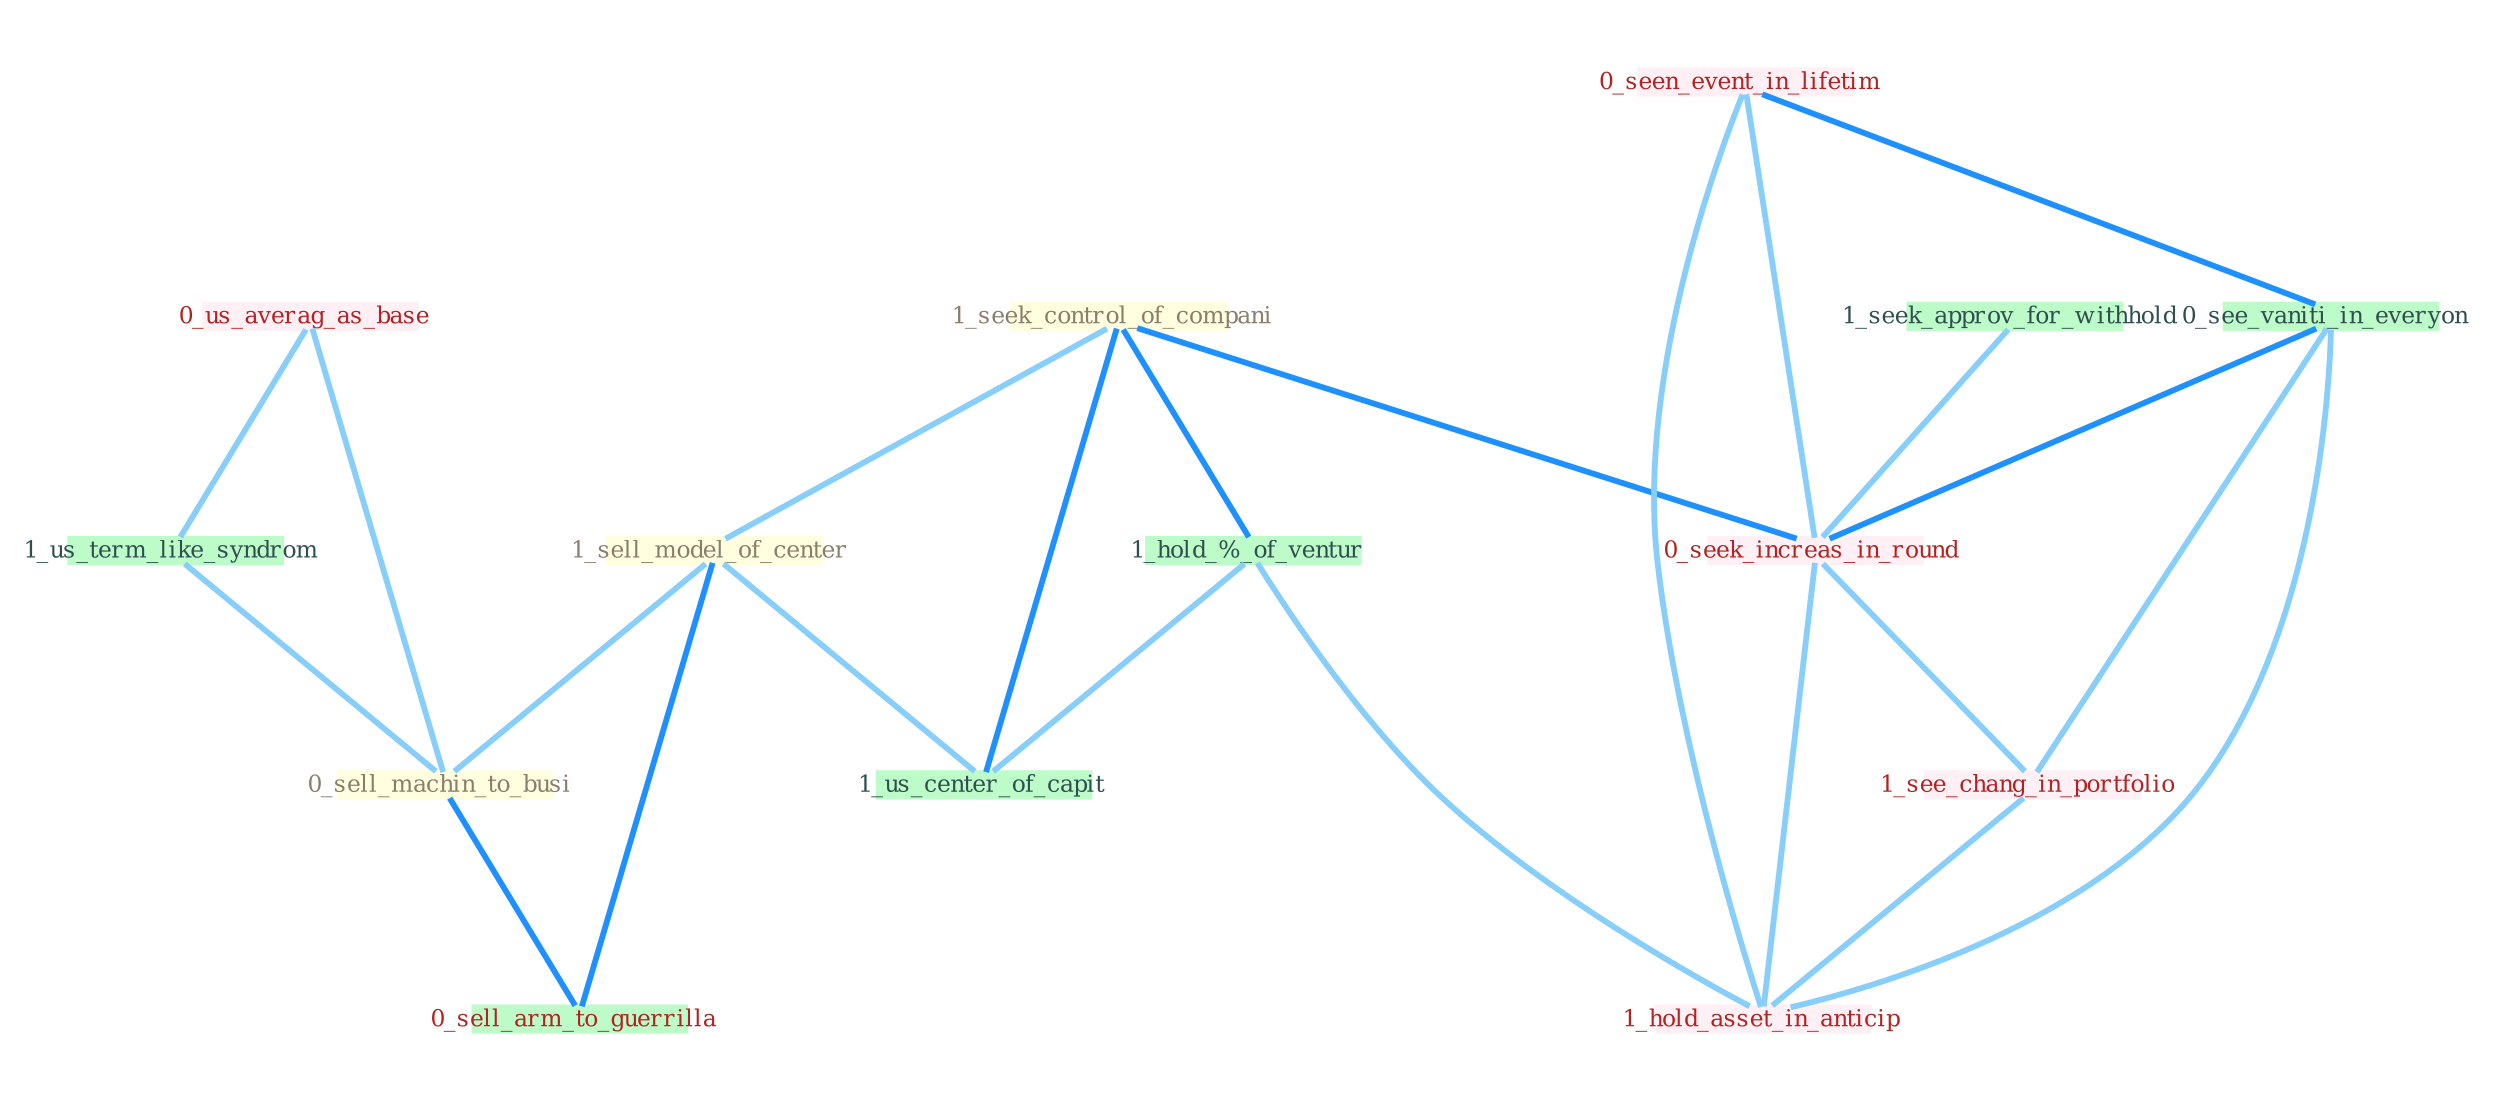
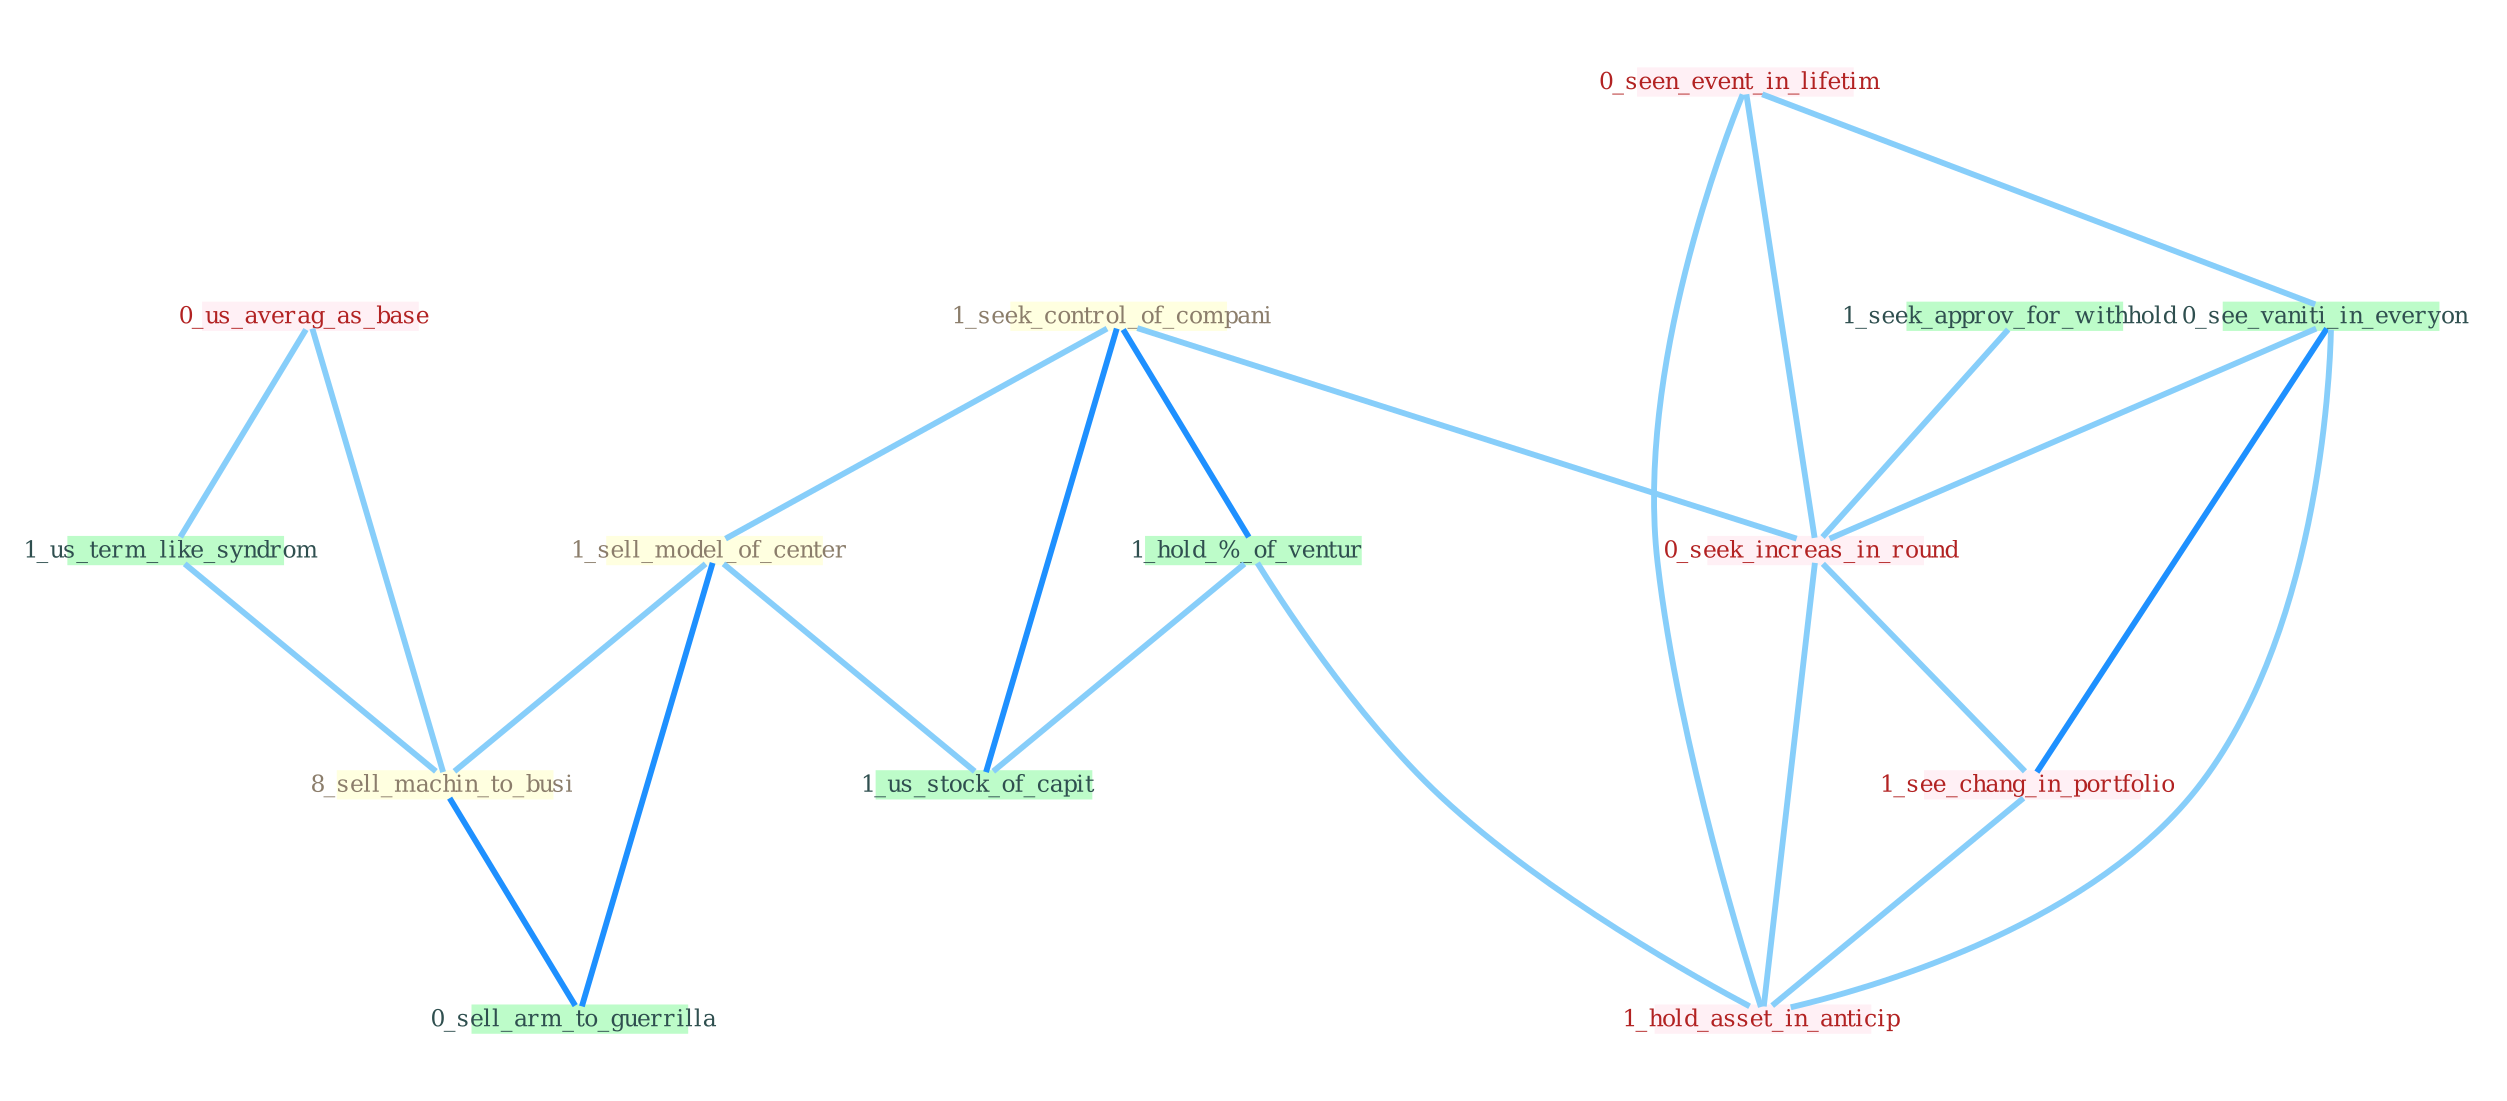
(2039, 199) -> (2039, 199)
(1467, 433) -> (1467, 433)
(2073, 434) -> (2073, 434)
(2182, 550) -> (2182, 550)
(445, 785) -> (445, 785)
(984, 785) -> (984, 785)
(580, 1019) -> (580, 1019)
